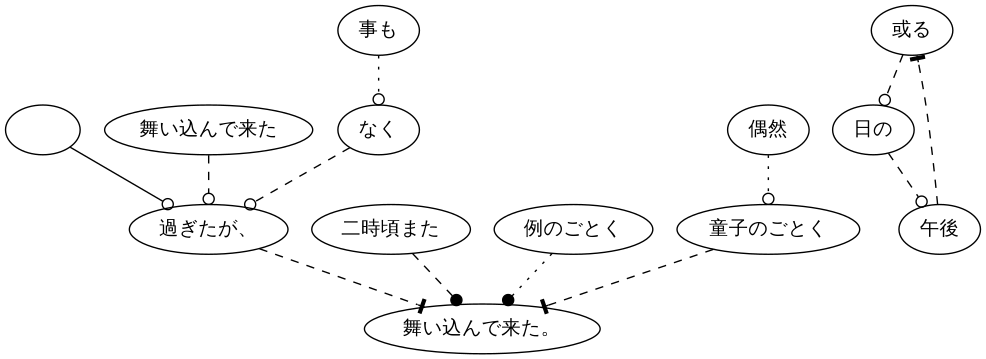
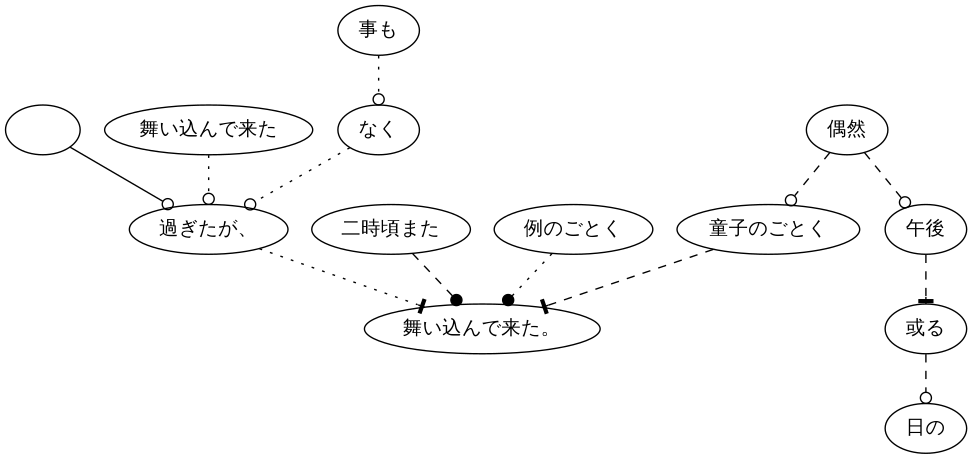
(209, 174) -> (209, 174)
(768, 174) -> (812, 174)
(303, 175) -> (303, 175)
(903, 175) -> (883, 175)
(339, 277) -> (339, 277)
